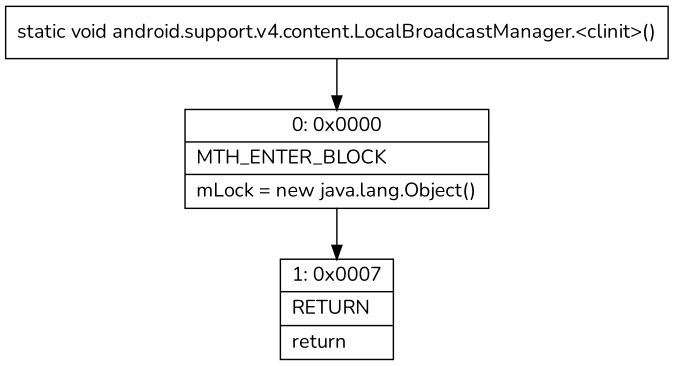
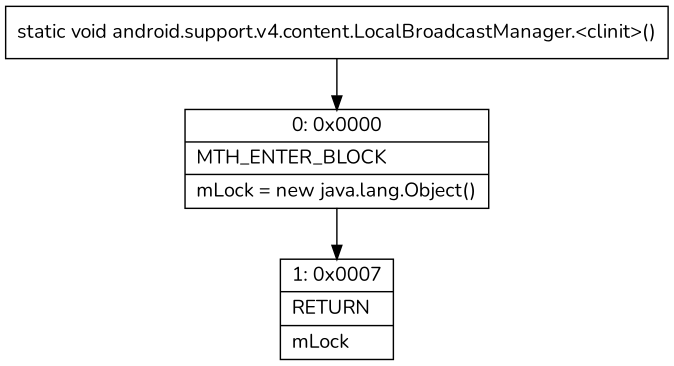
(320, 342) -> (321, 342)
